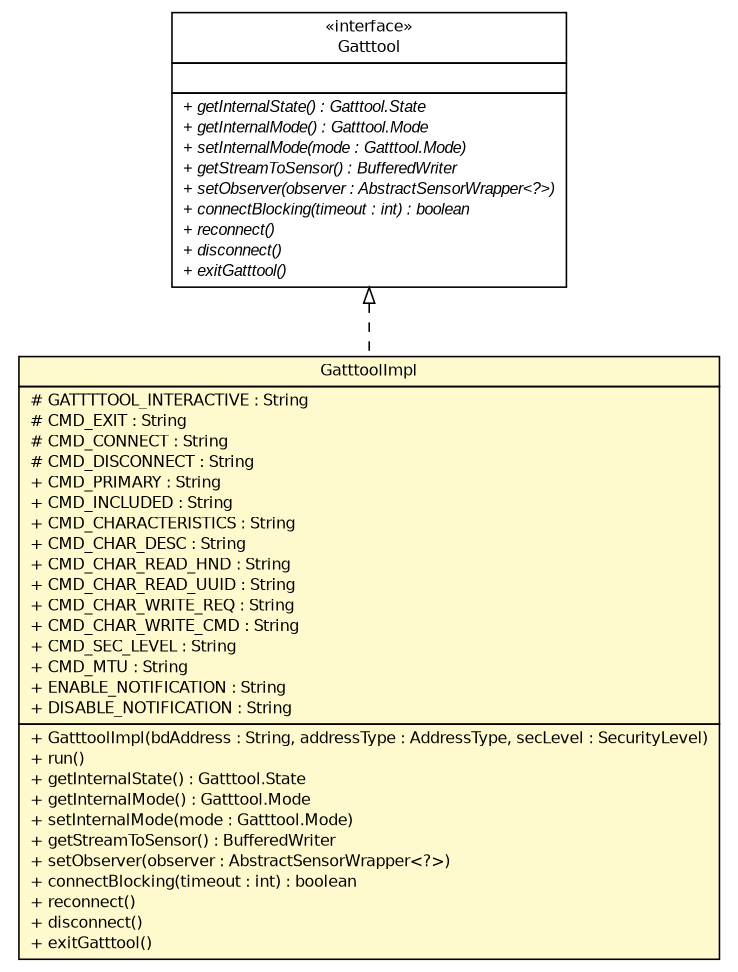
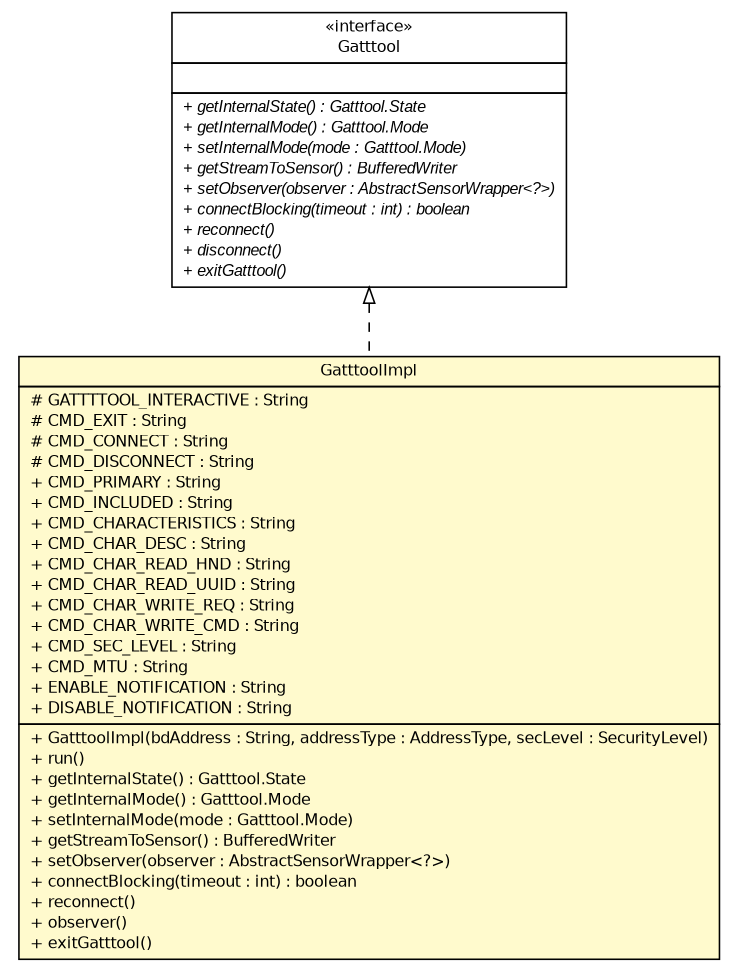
(87, 923) -> (79, 923)
